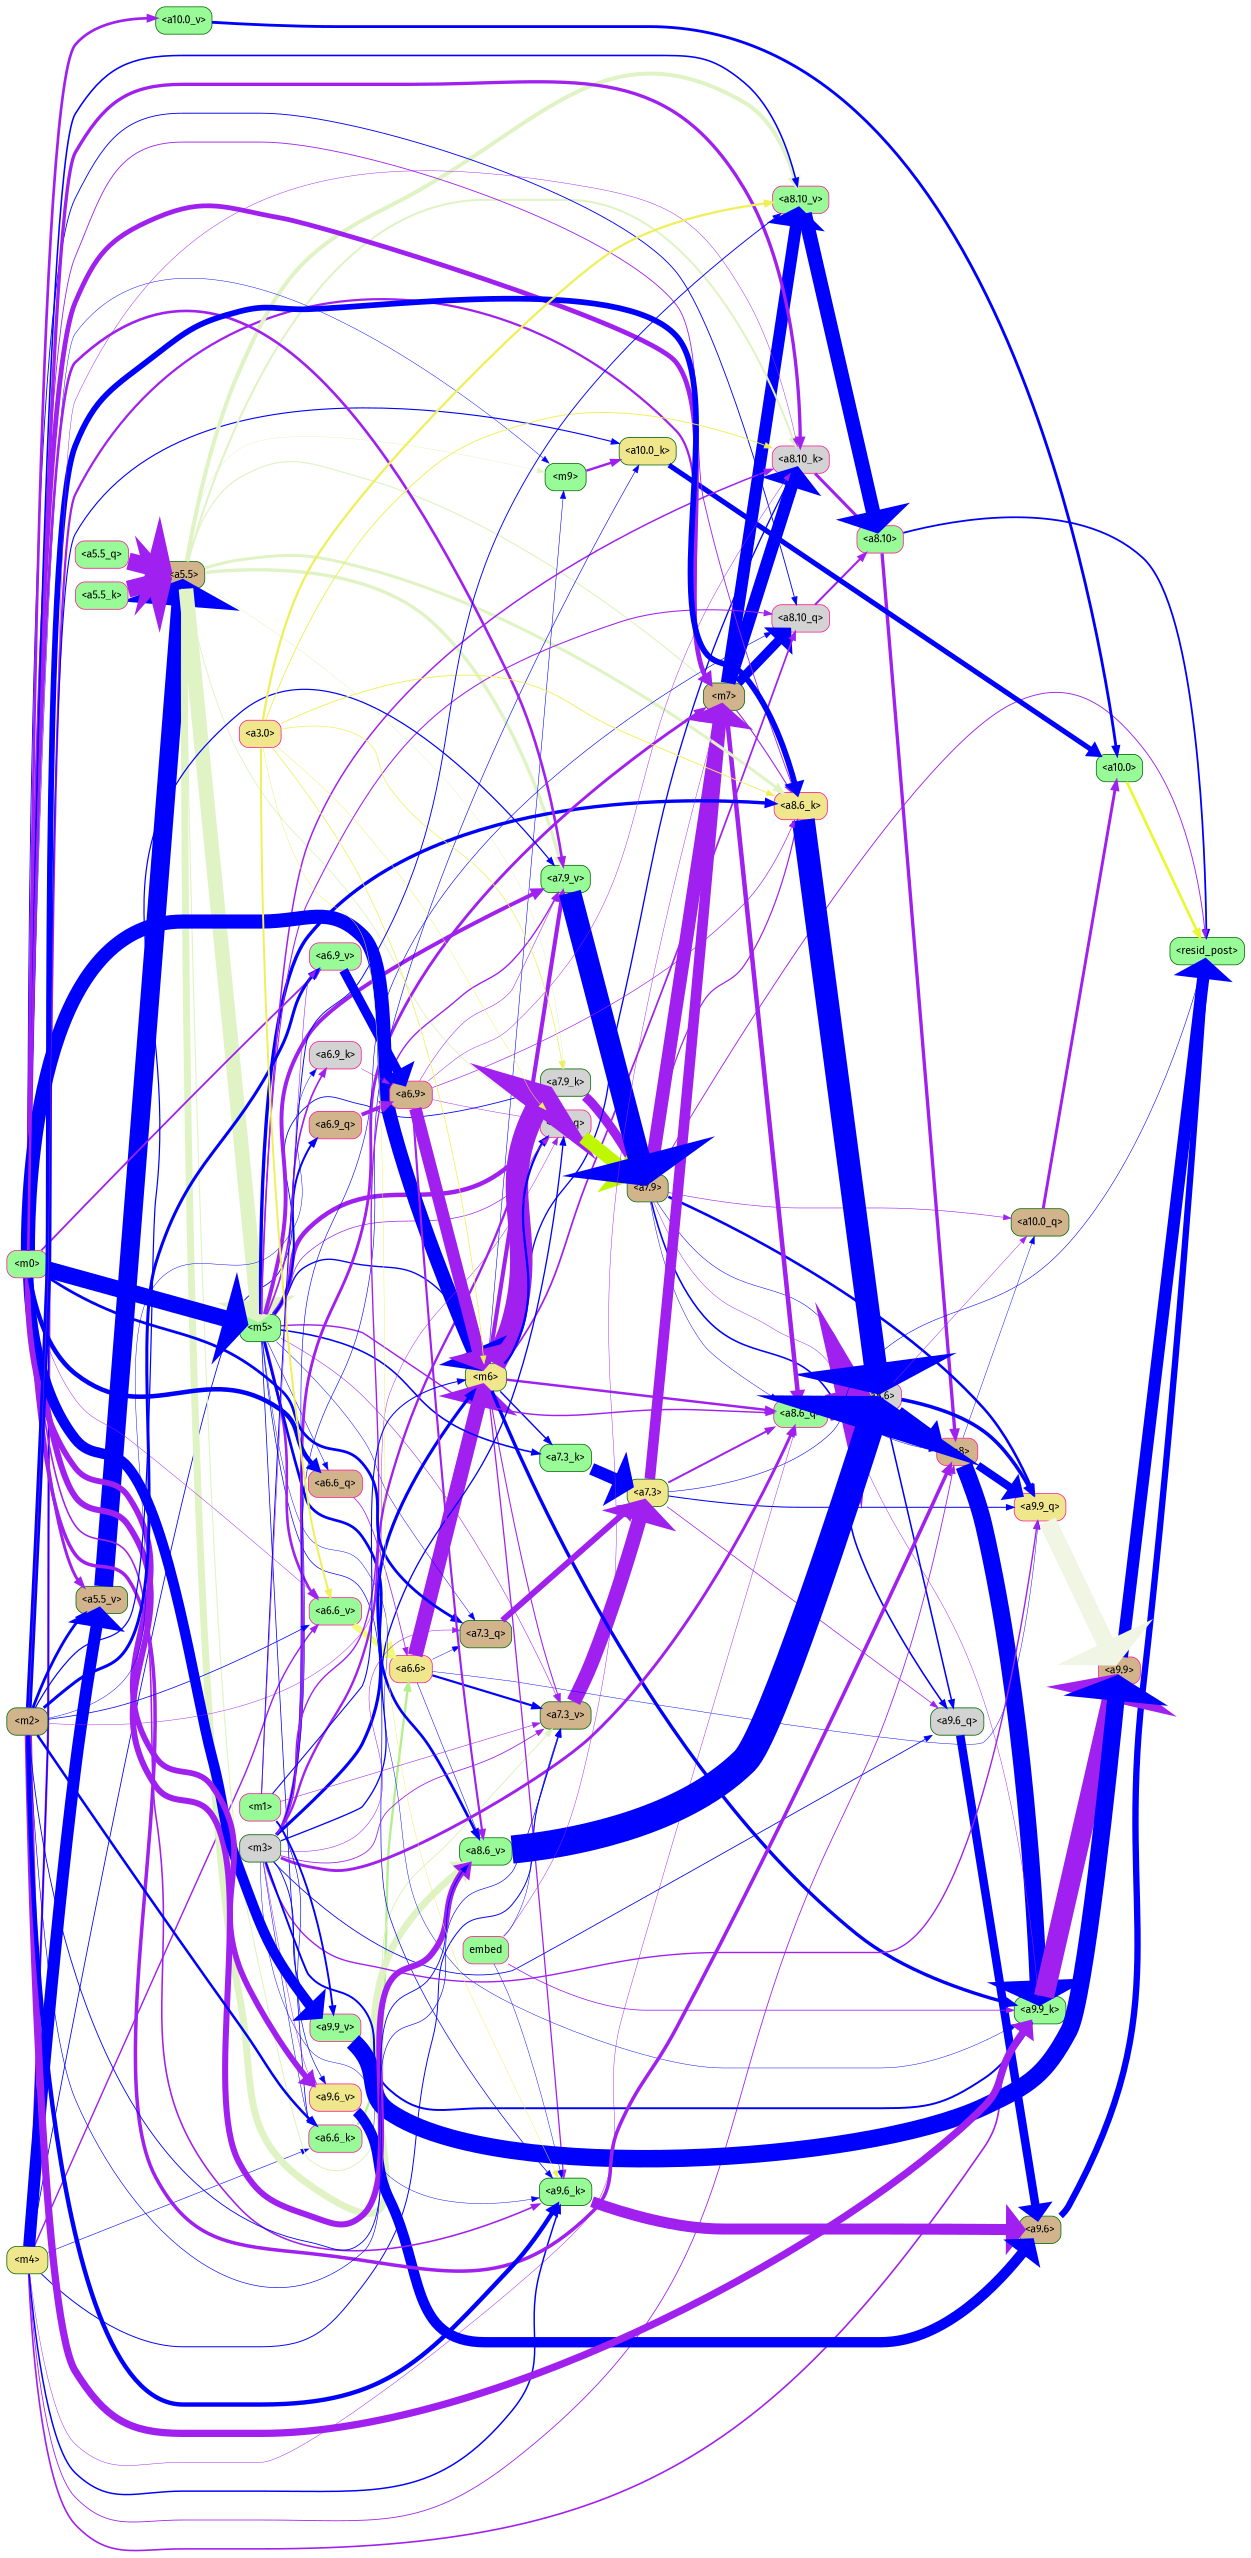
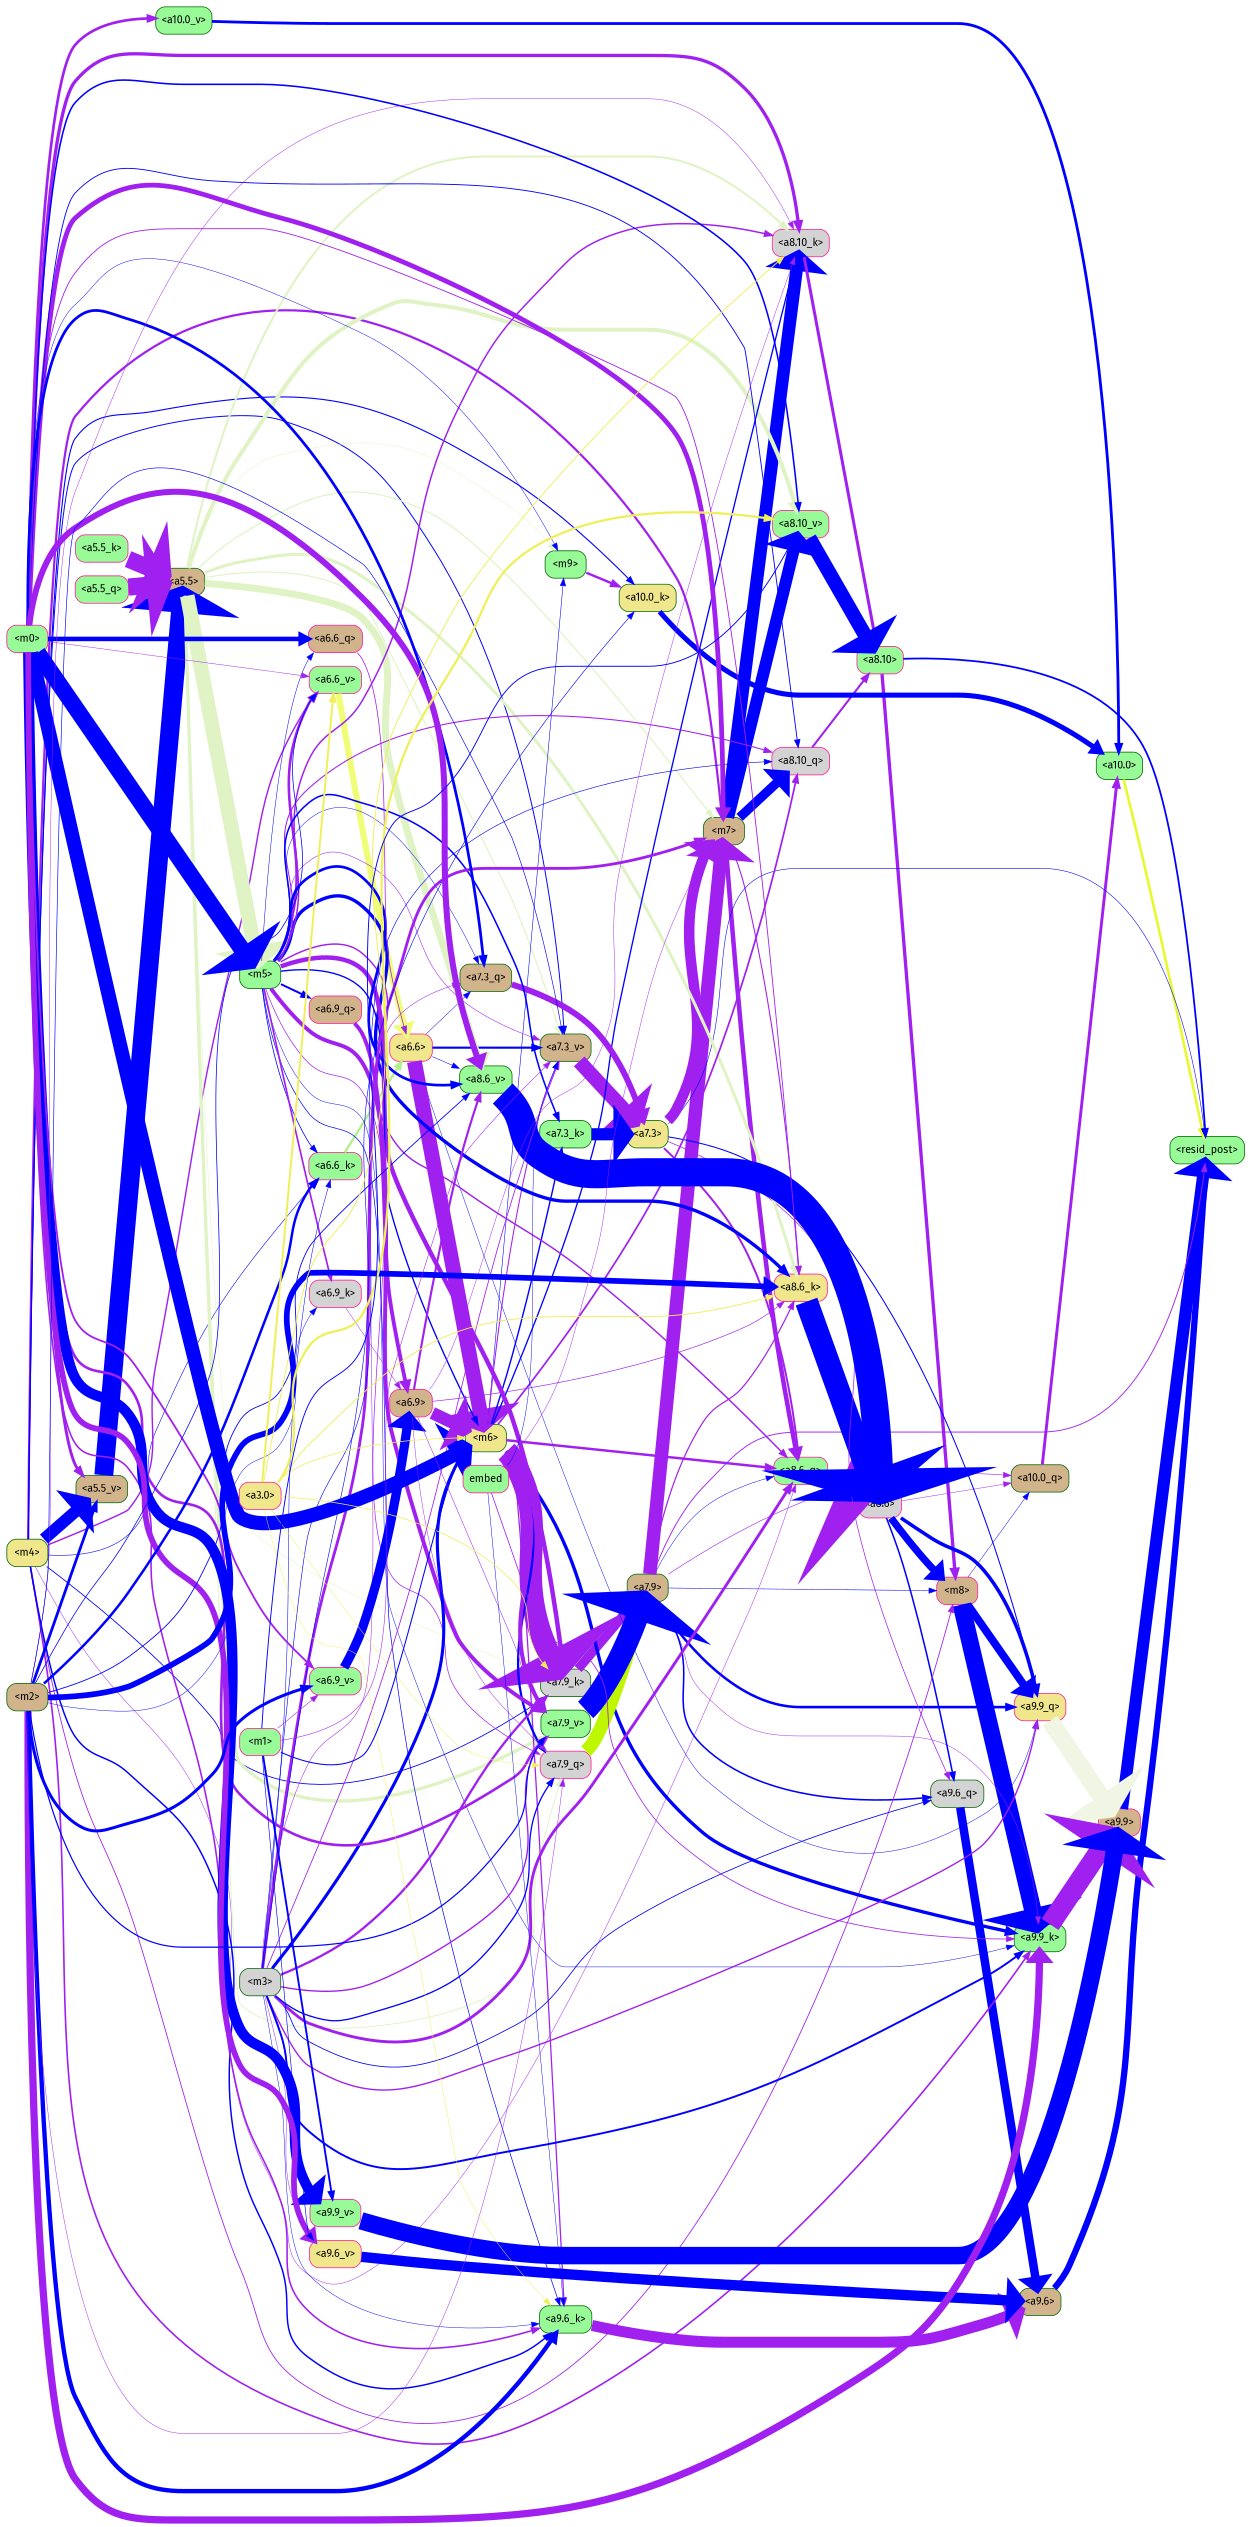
(307, 2253) -> none
